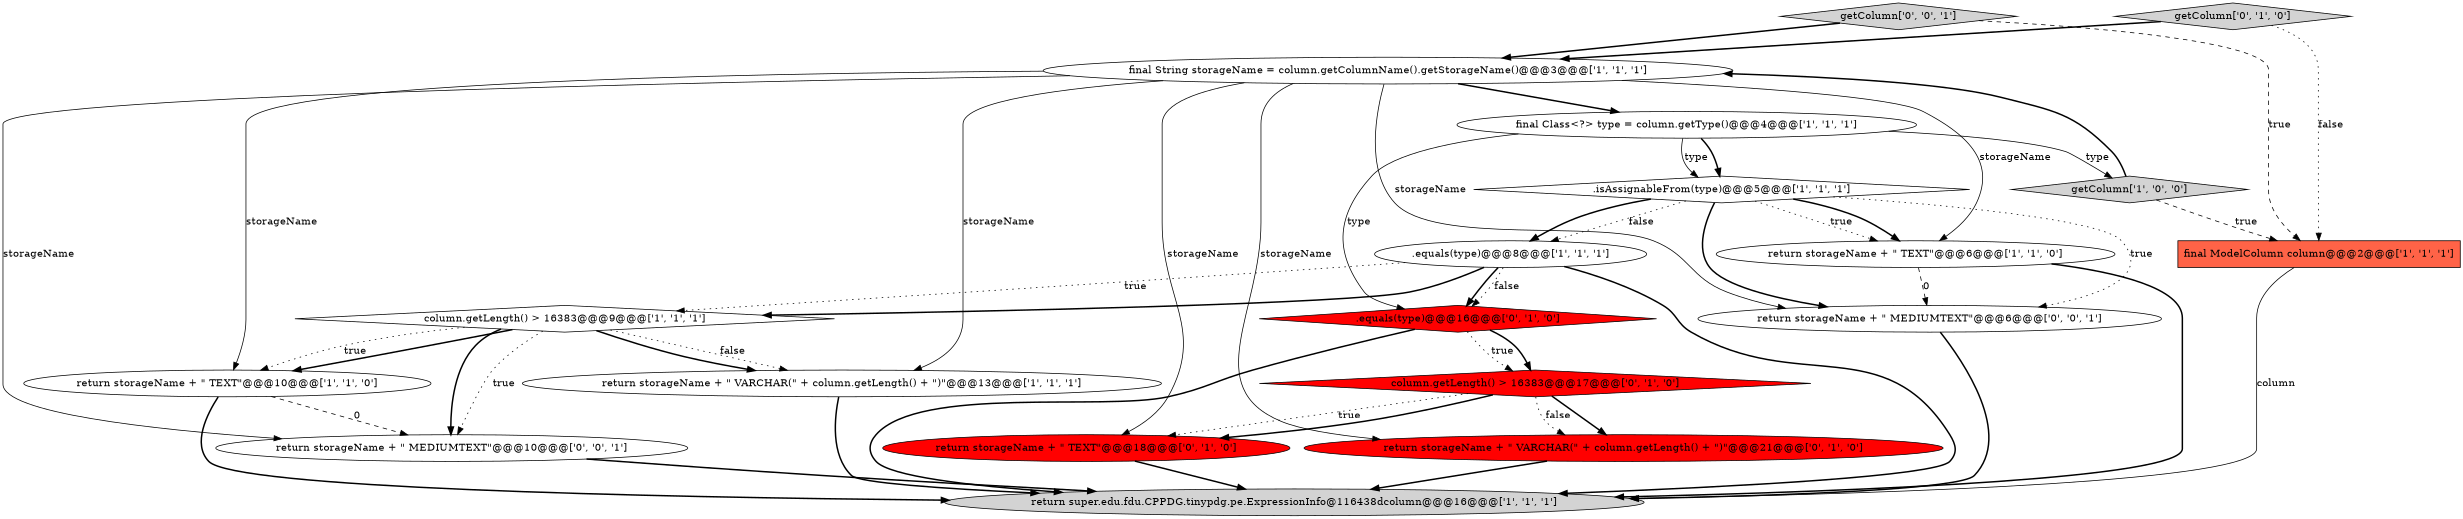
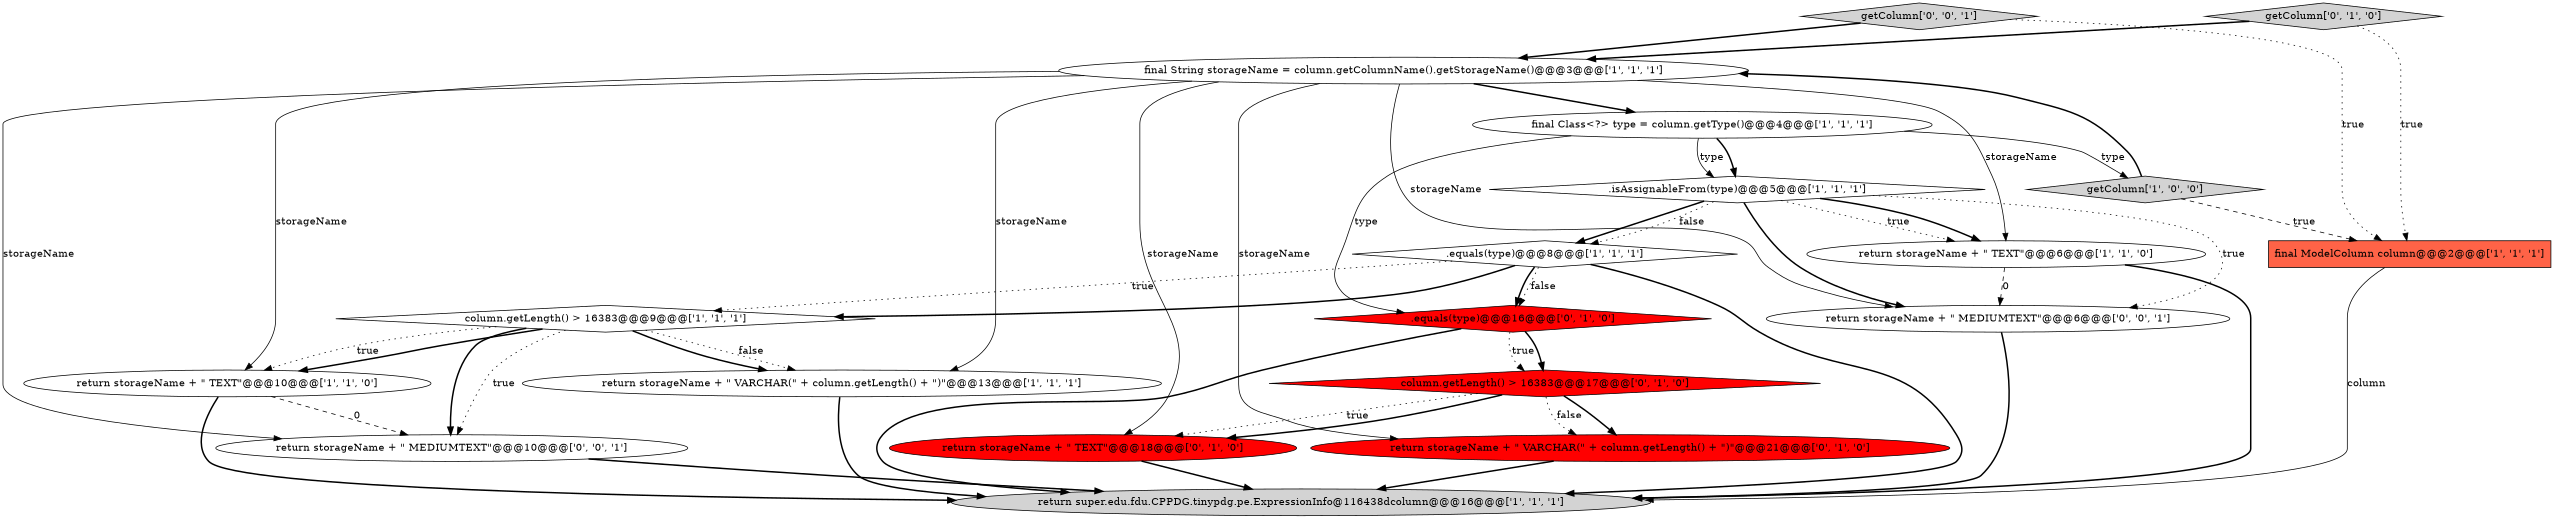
(2214, 45) -> (2270, 40)
(2331, 125) -> (2412, 125)
(1511, 254) -> (1545, 254)
